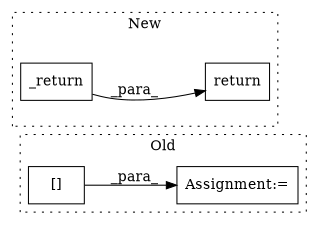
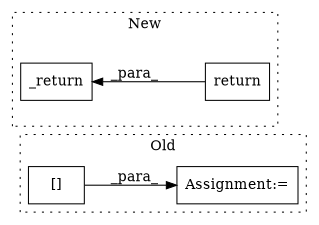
(144, 100) -> (154, 82)
